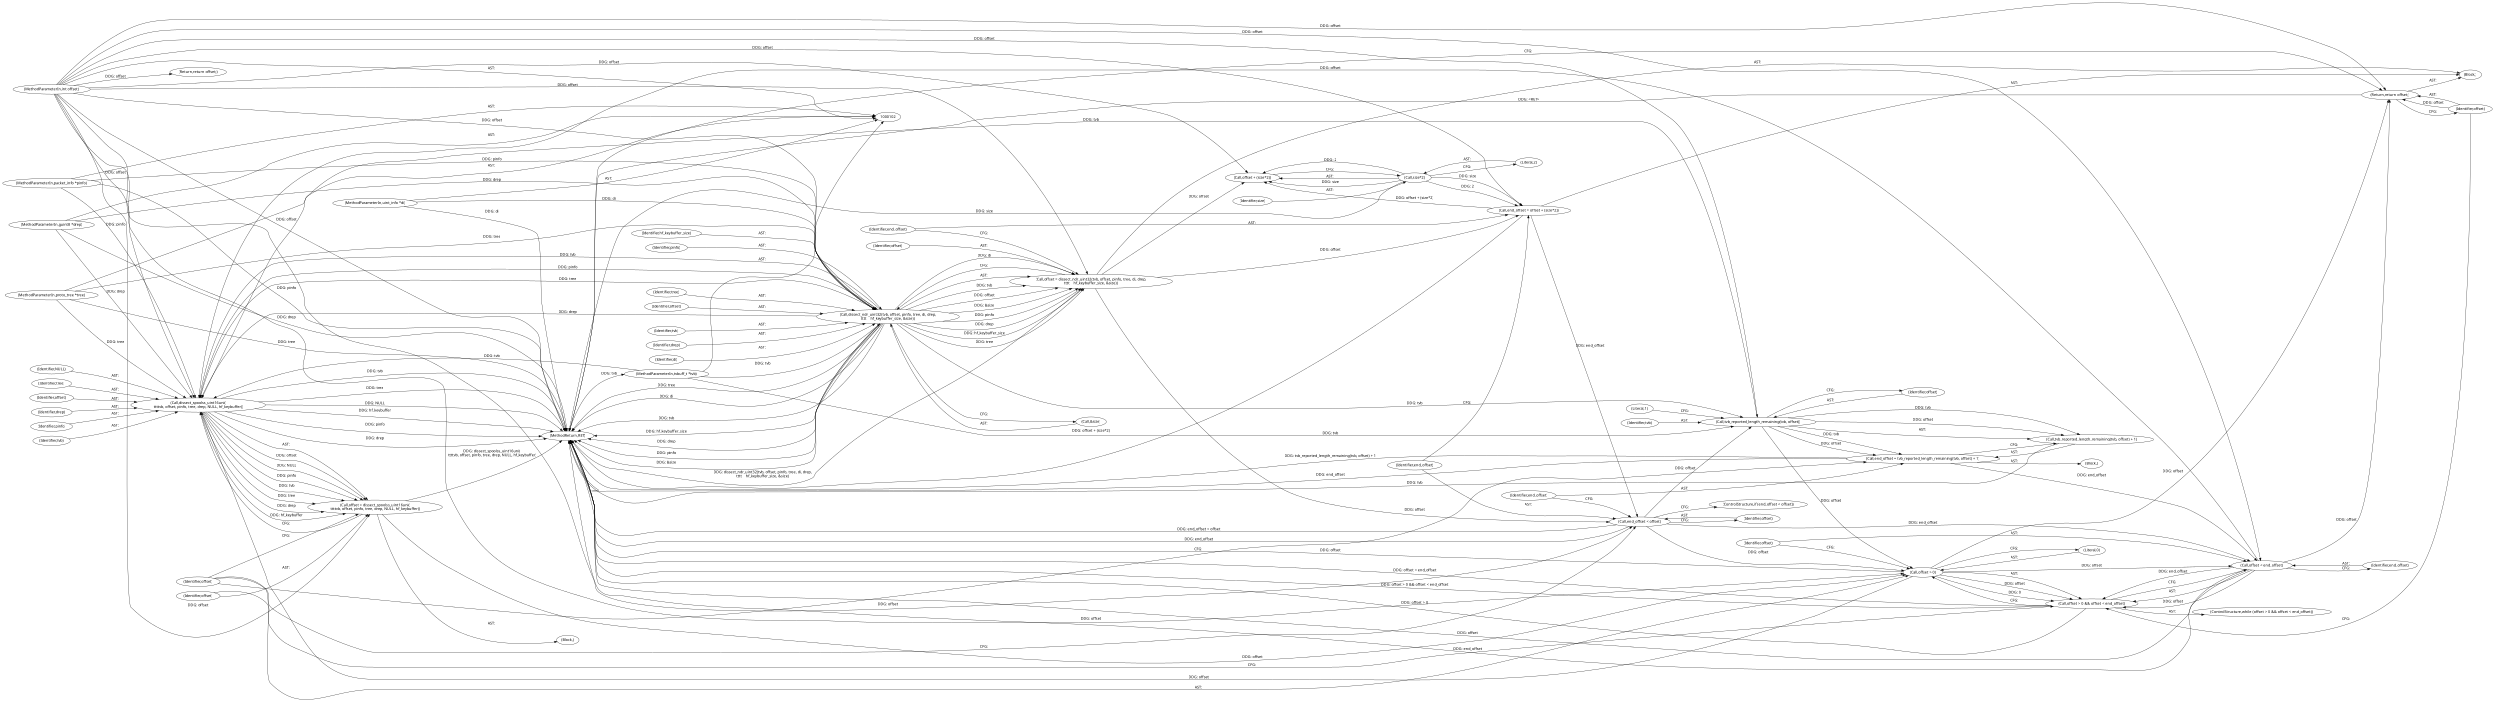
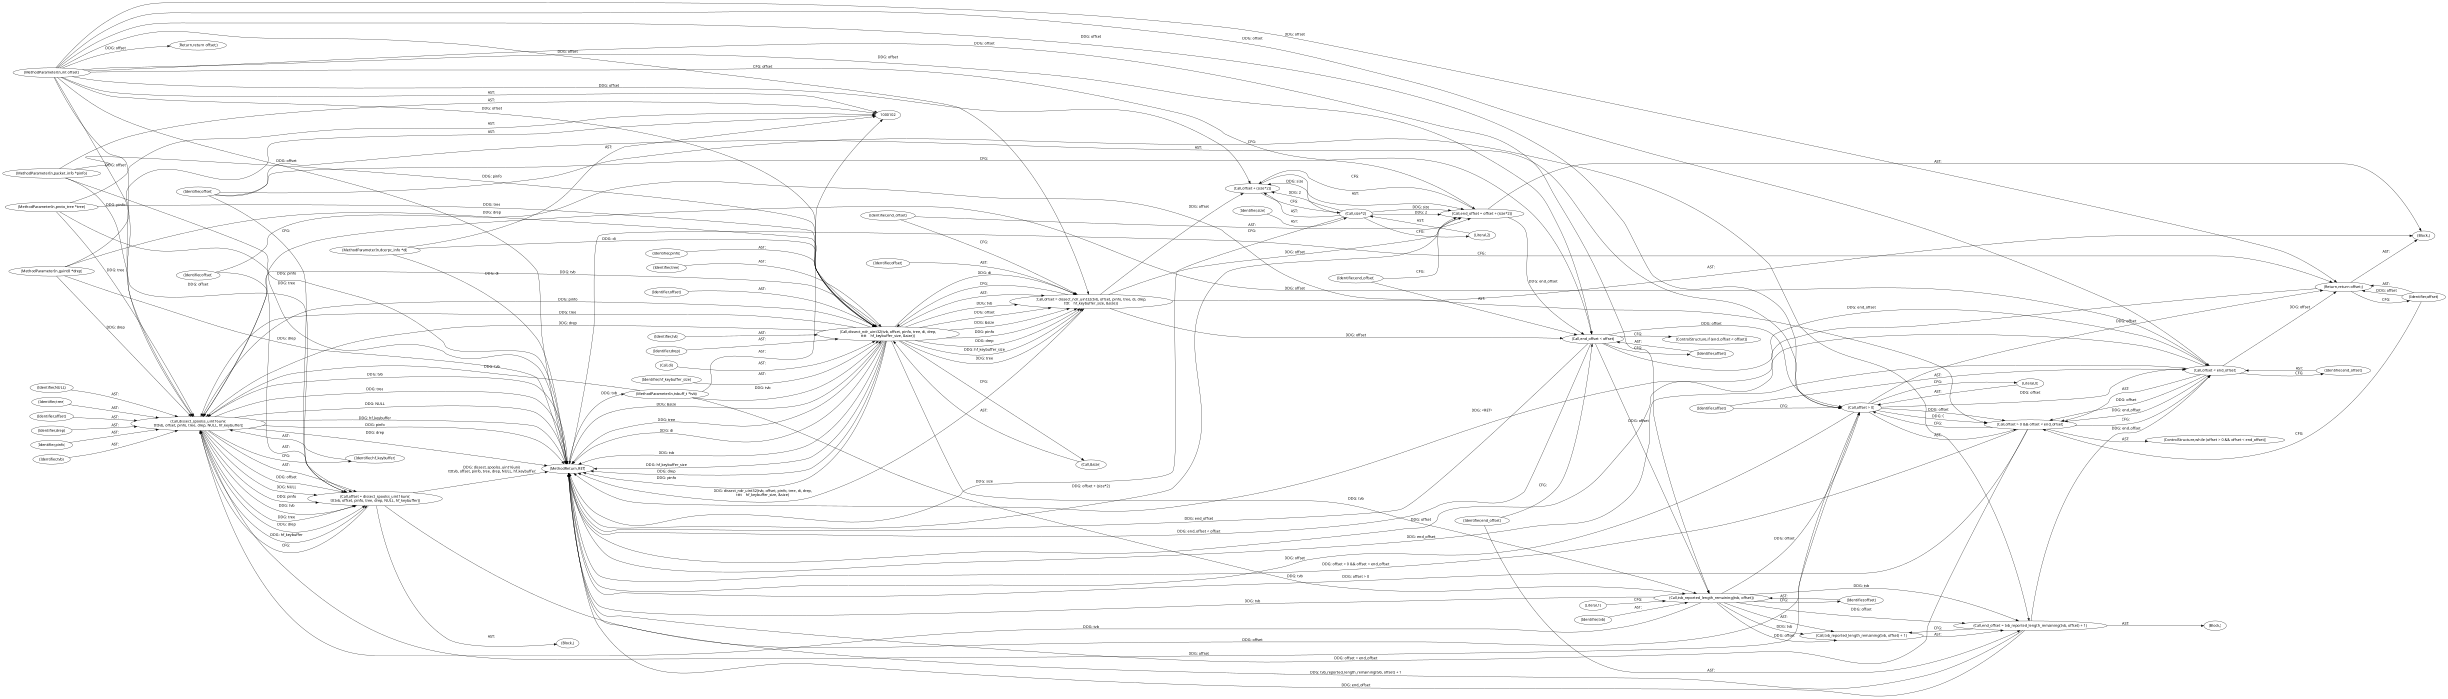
(763, 48) -> (763, 67)
(1415, 198) -> (1356, 176)
(375, 203) -> (375, 250)
none -> (1352, 205)
(666, 360) -> (666, 365)
none -> (375, 458)
(1304, 488) -> (1059, 610)
